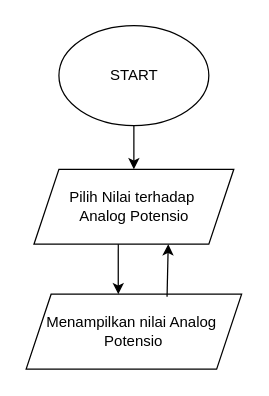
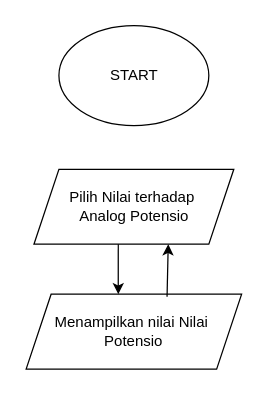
(134, 143) -> none
(134, 332) -> (134, 332)
